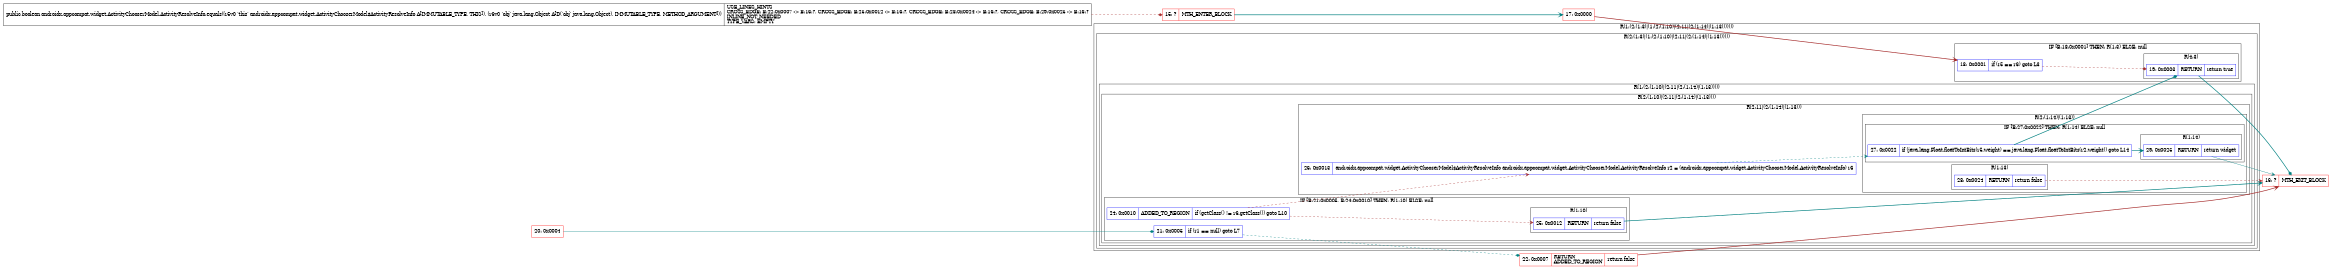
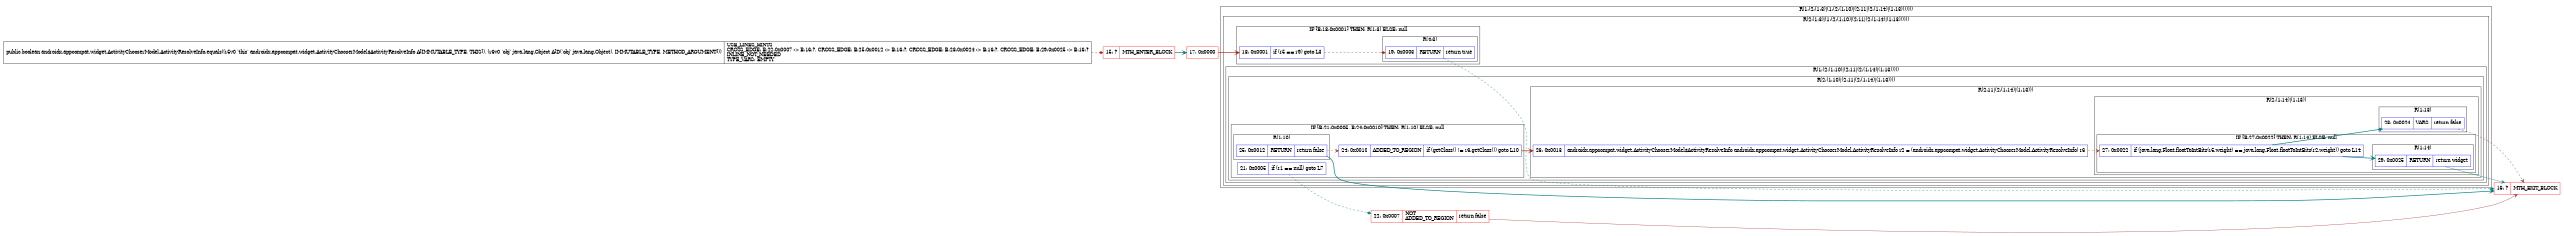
(2015, 65) -> (1297, 52)
(2094, 111) -> (2325, 137)
(2238, 111) -> (1929, 190)
(1790, 160) -> (2092, 151)
(1999, 181) -> (2422, 123)
(1387, 191) -> (1526, 151)
(1410, 219) -> (1332, 151)
(1957, 226) -> (2003, 232)
(547, 232) -> none
(1564, 257) -> (1410, 214)
